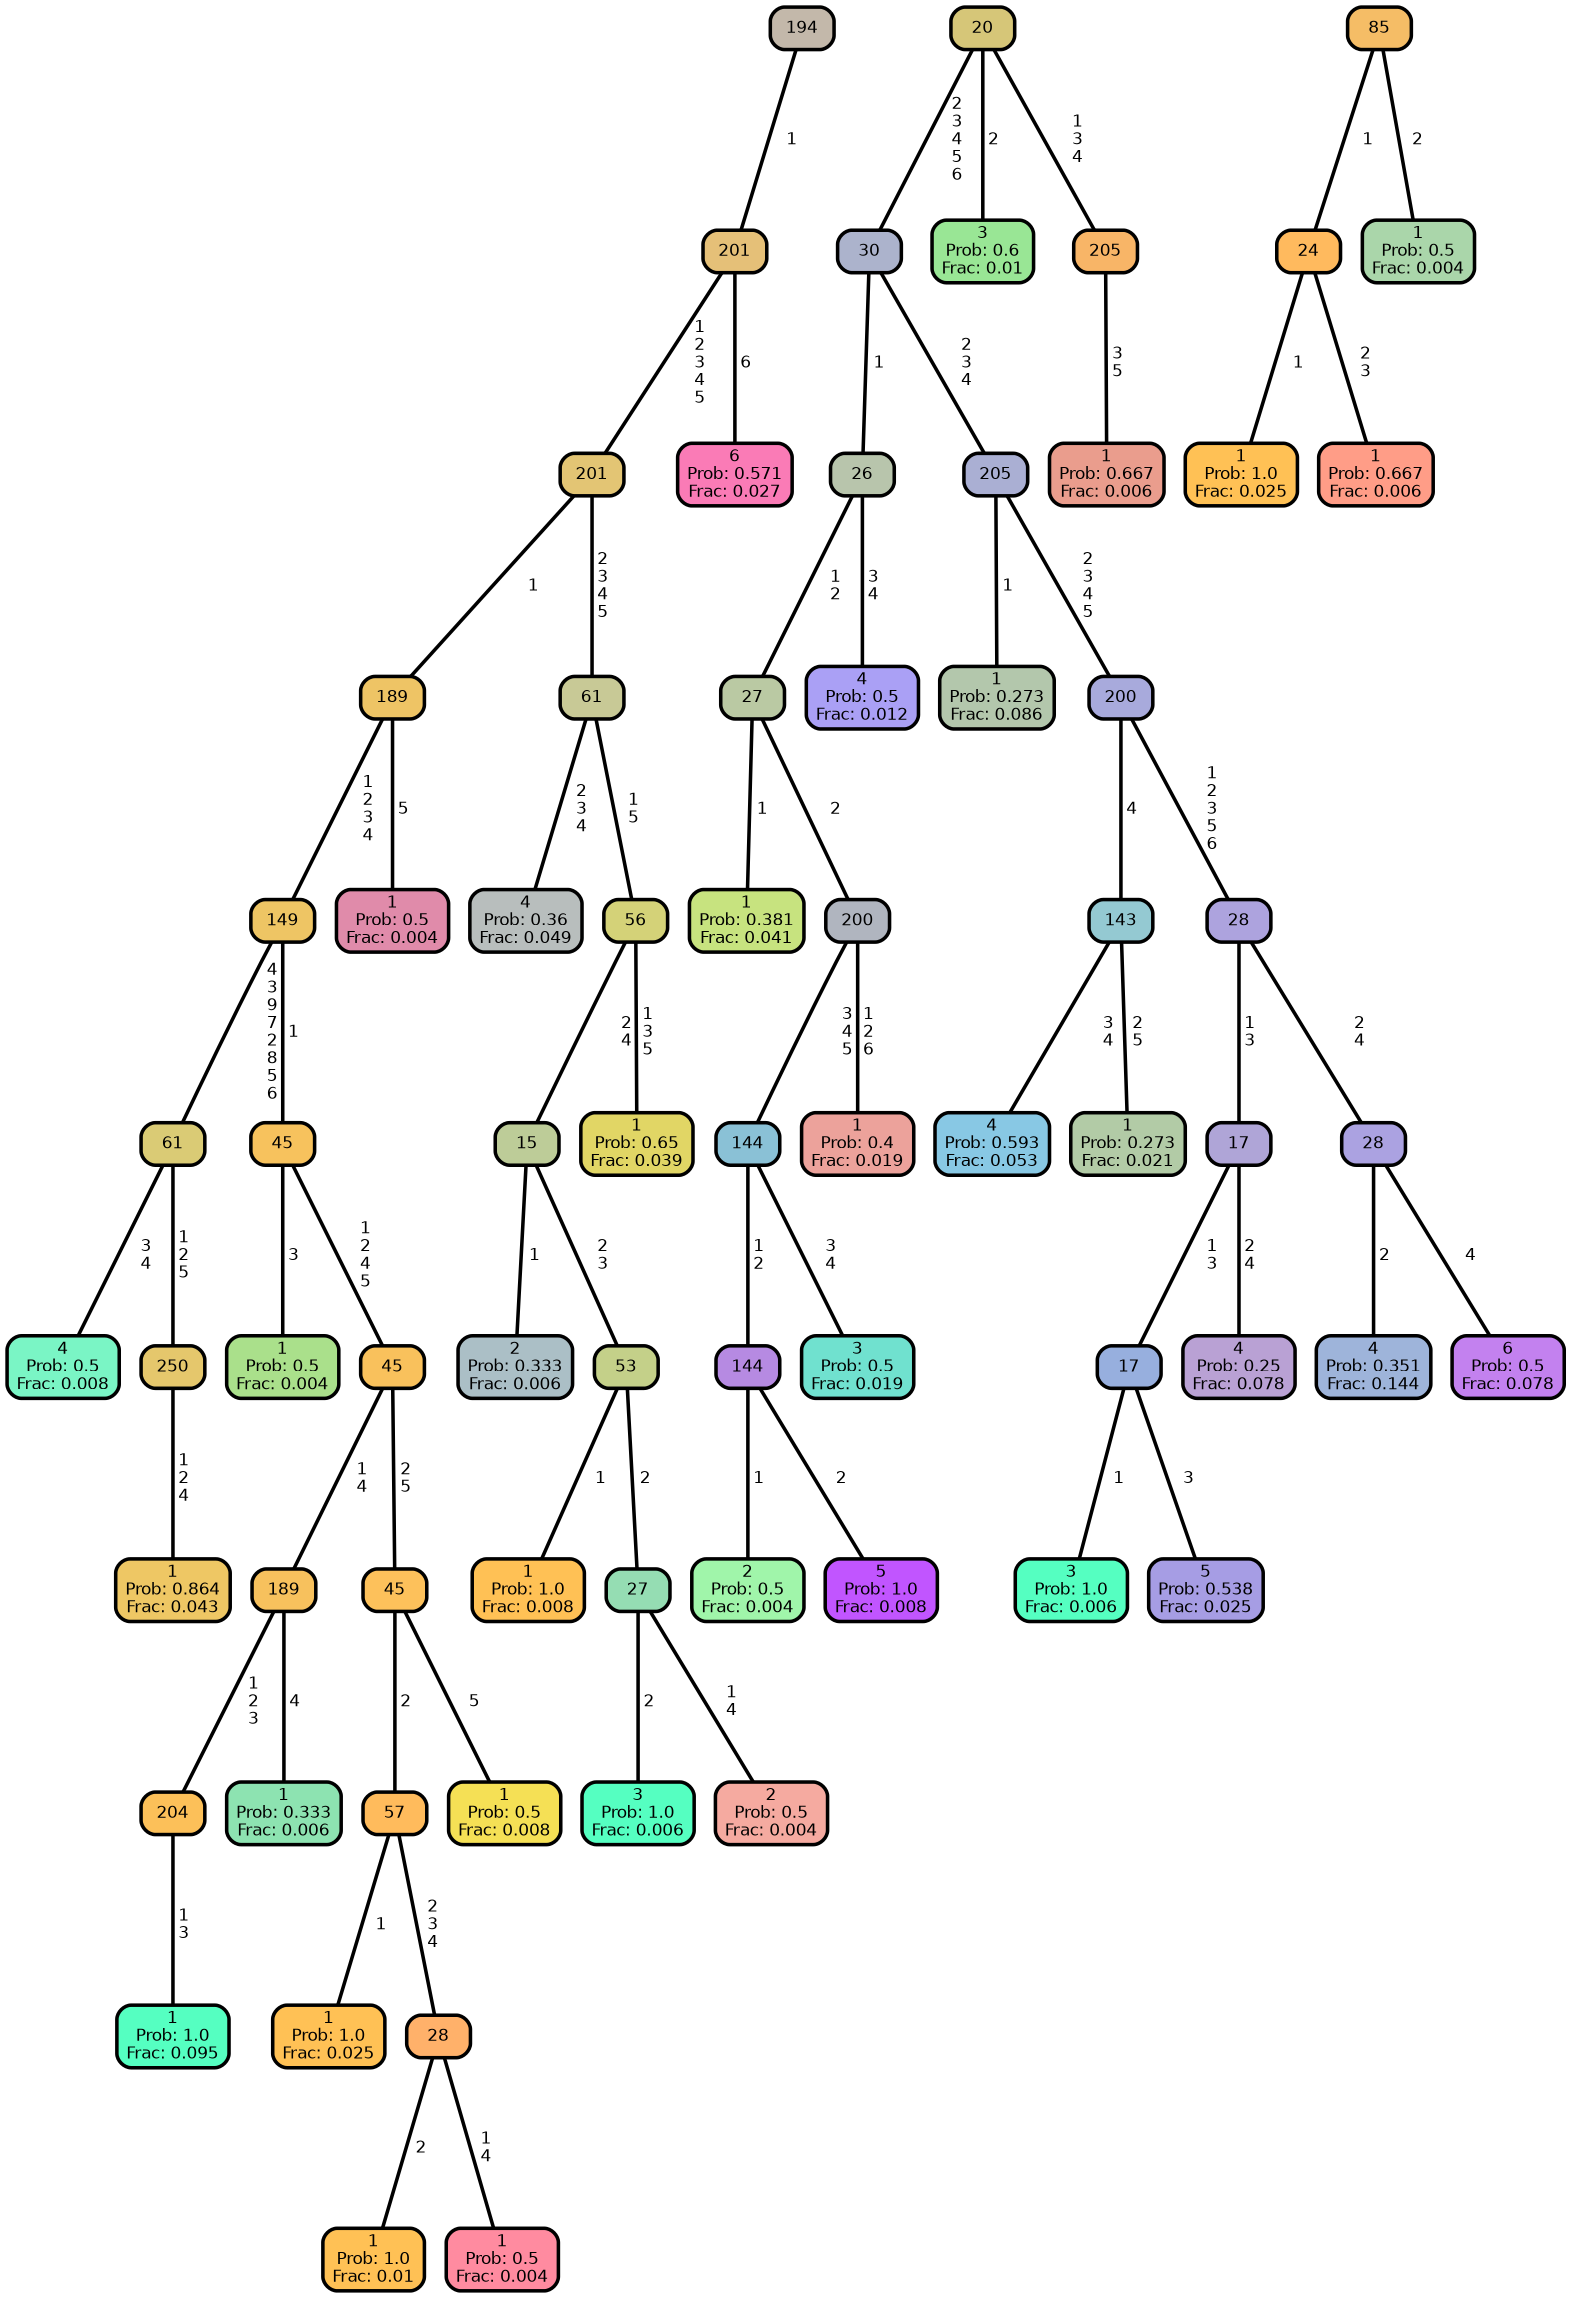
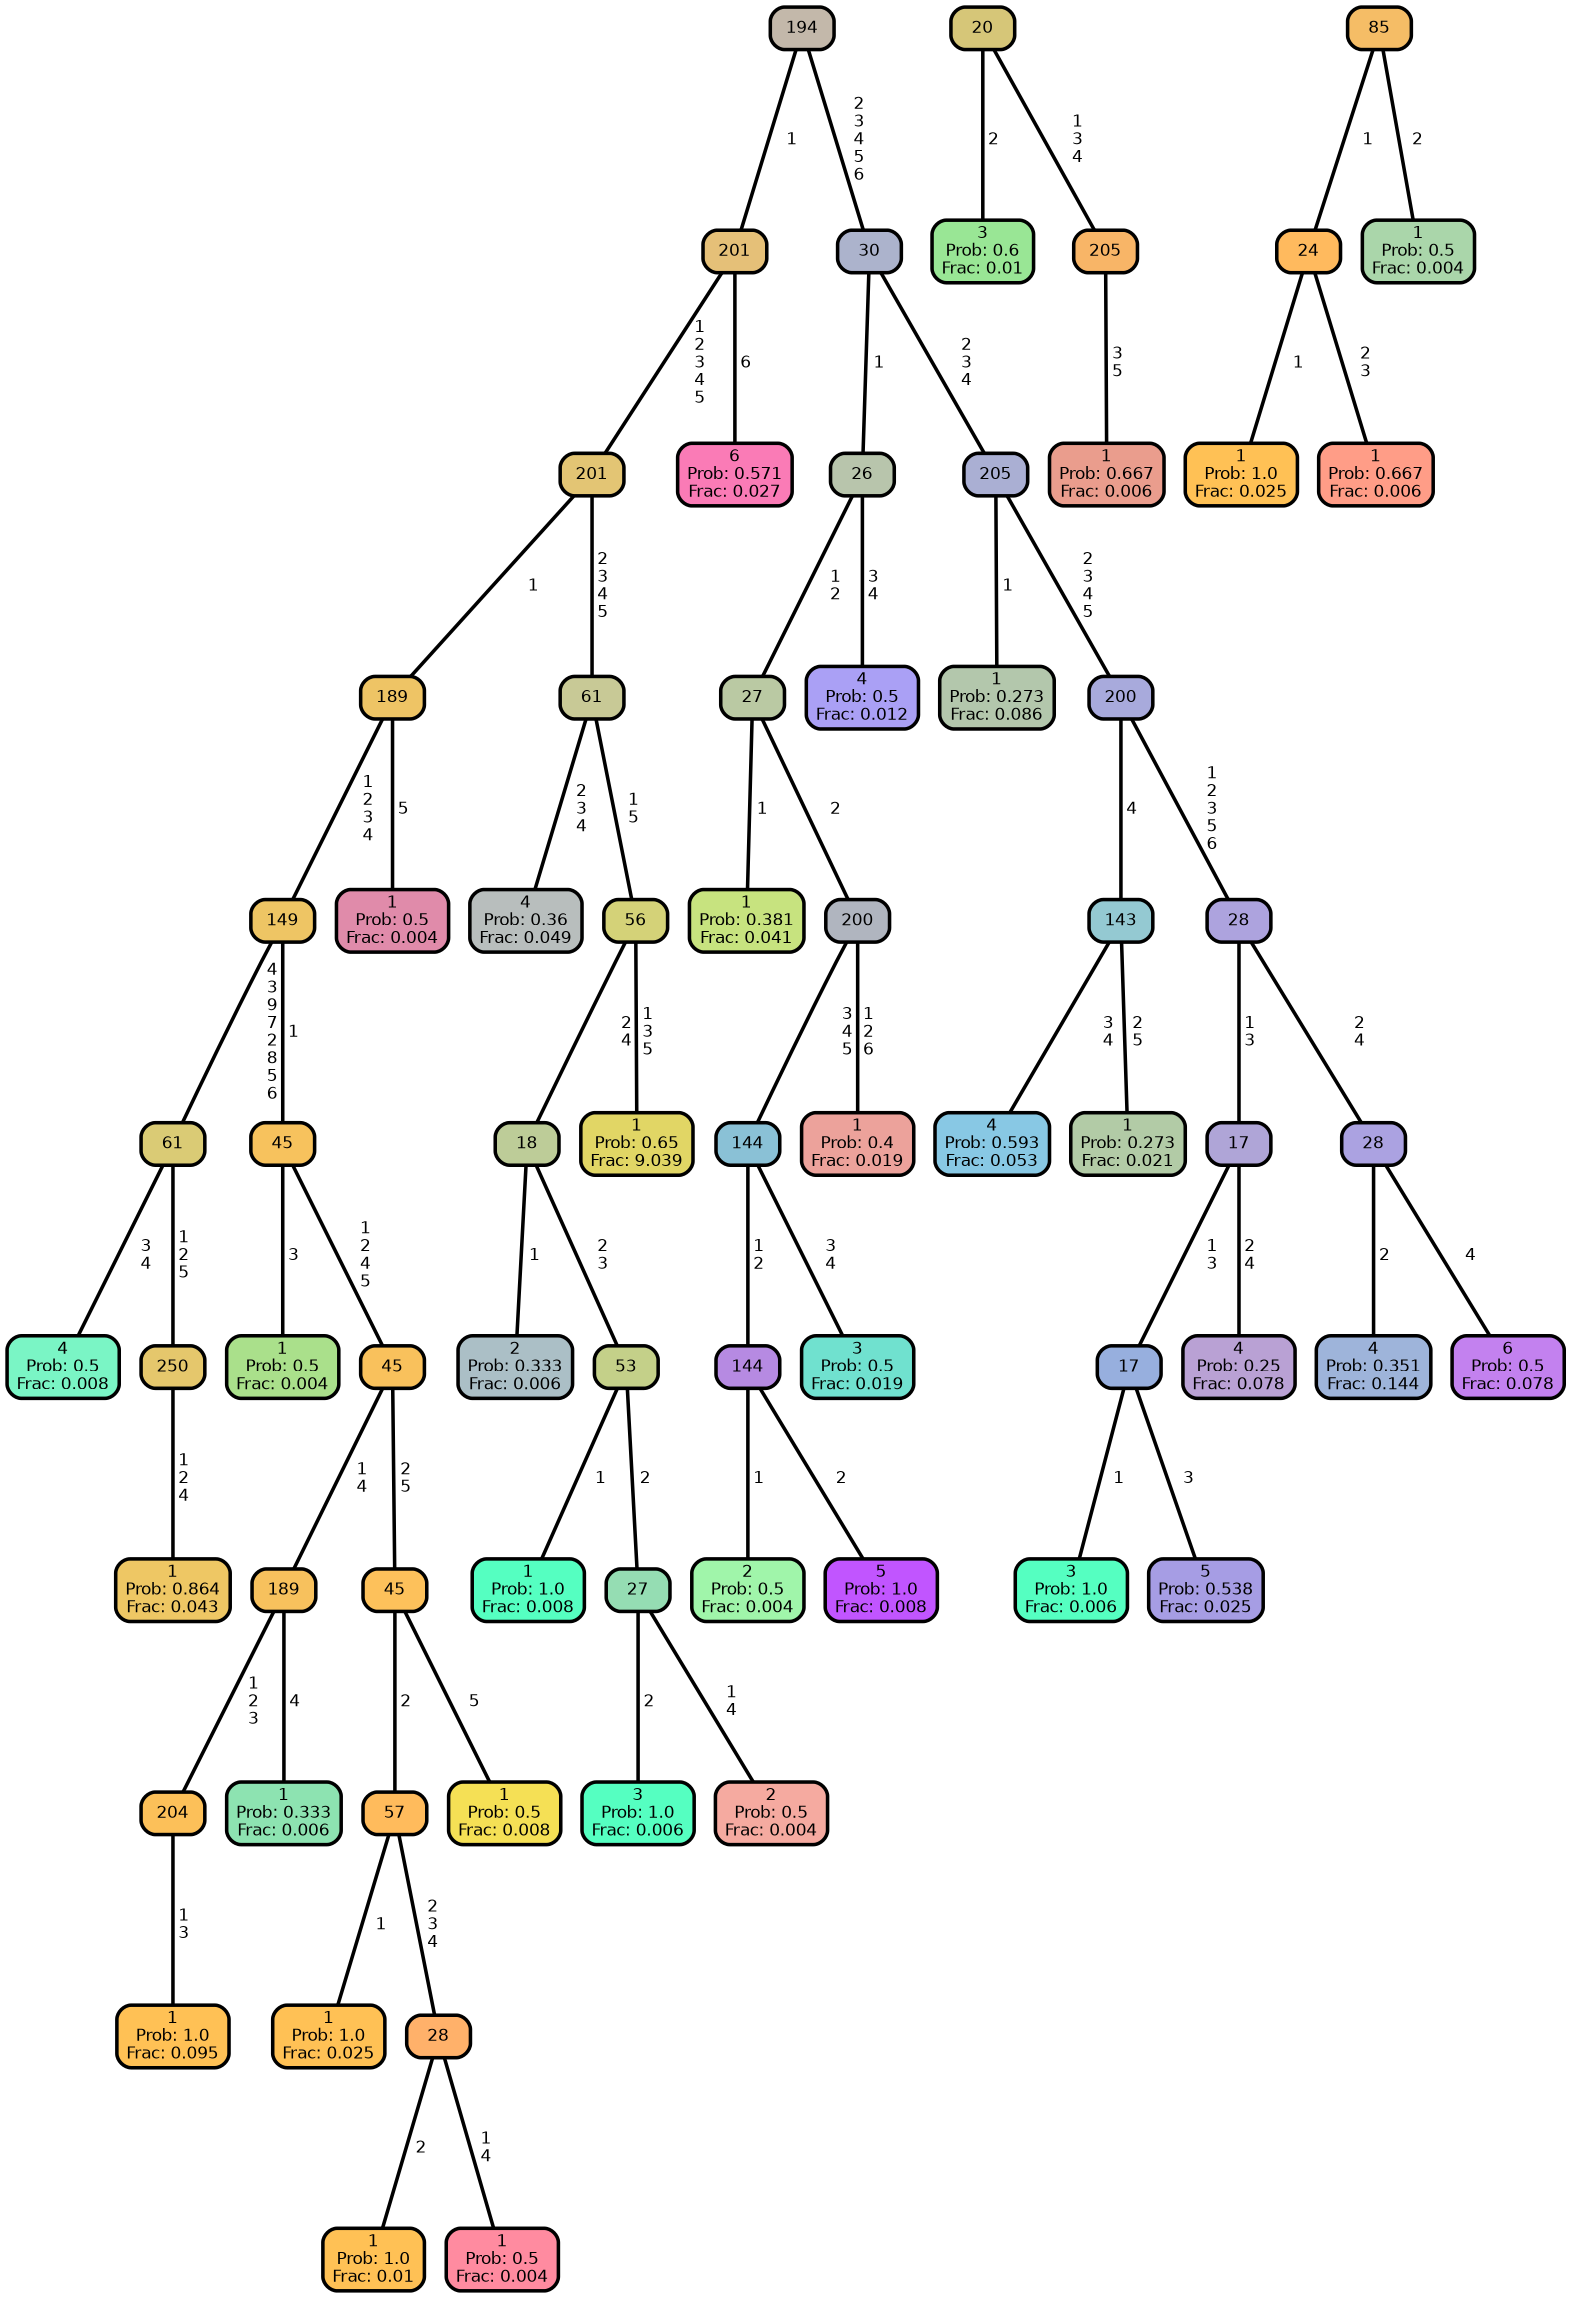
(926, 140) -> (836, 140)
(527, 1144) -> (527, 1144)
(637, 1144) -> (637, 1144)
(528, 1590) -> (528, 1590)
(173, 2036) -> (173, 2036)
